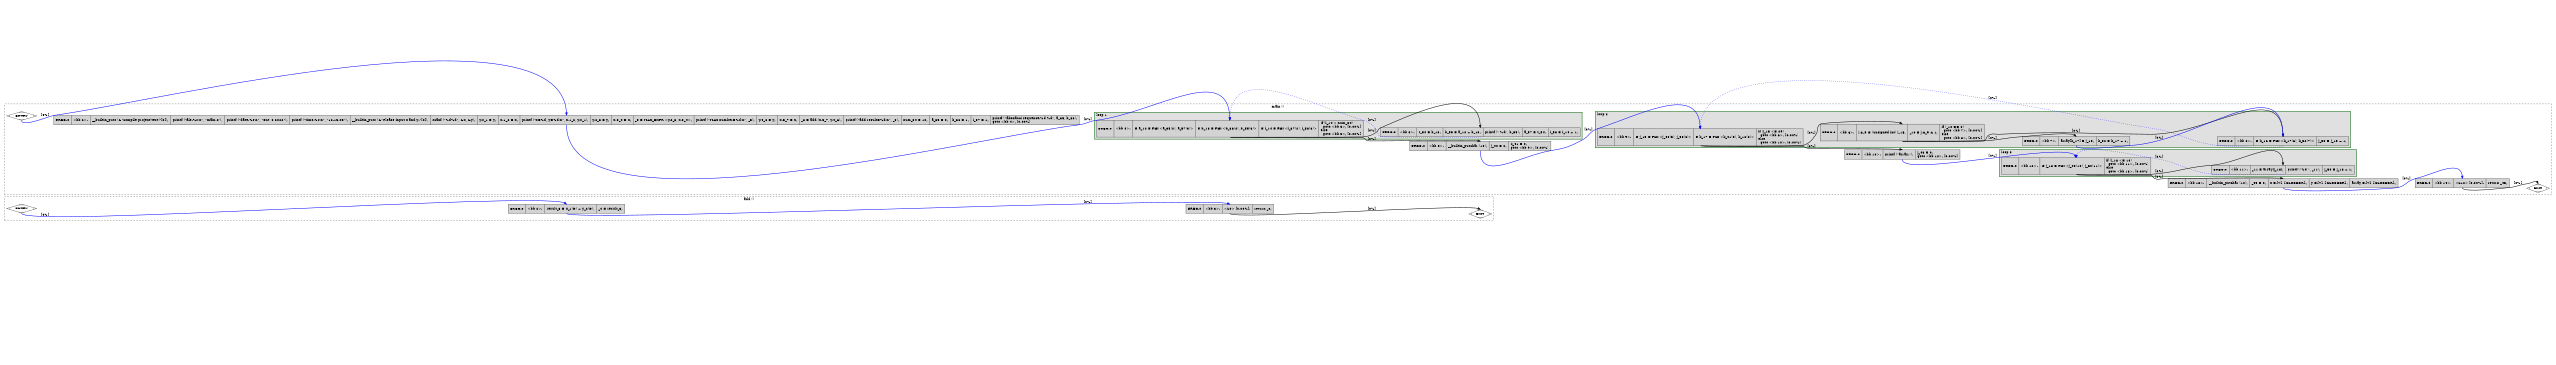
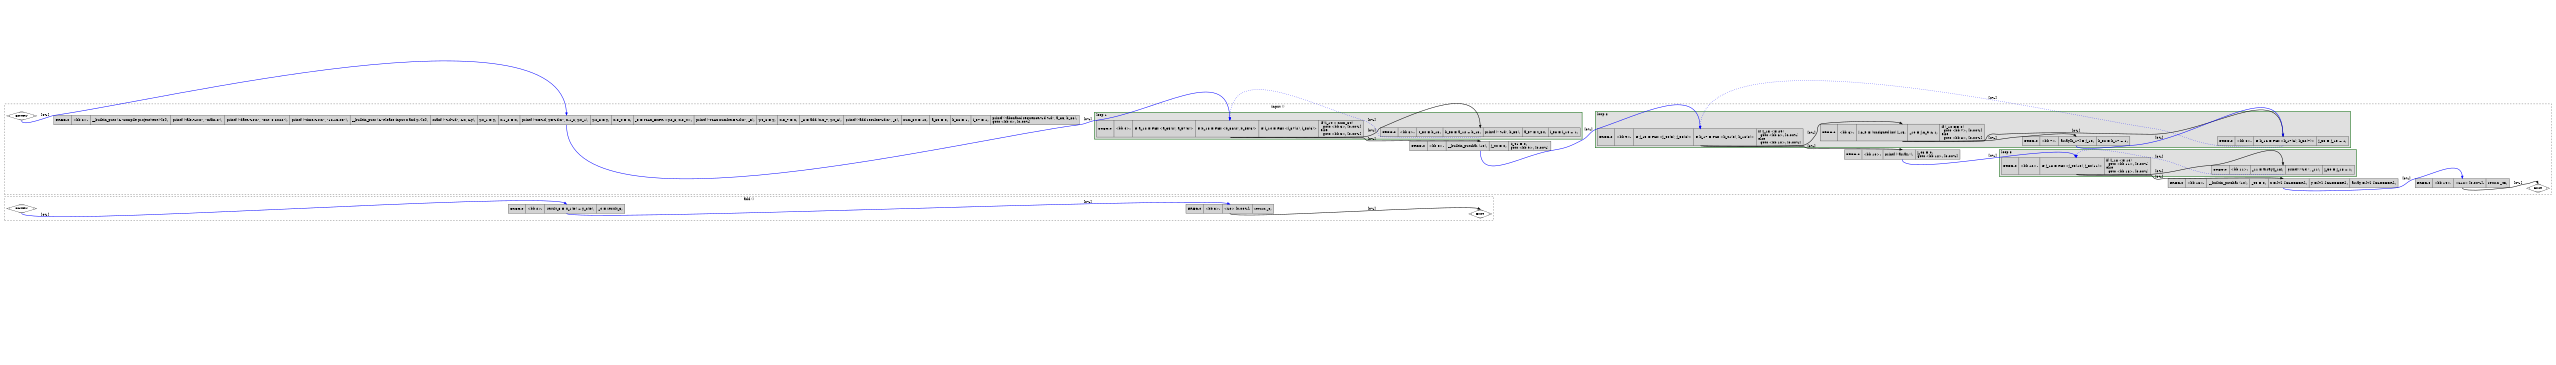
(1278, 107) -> (1278, 107)
